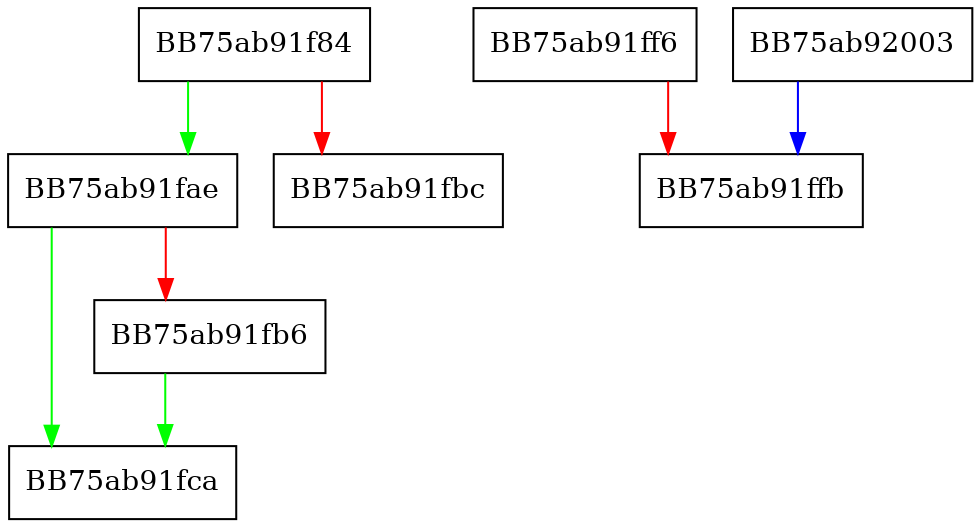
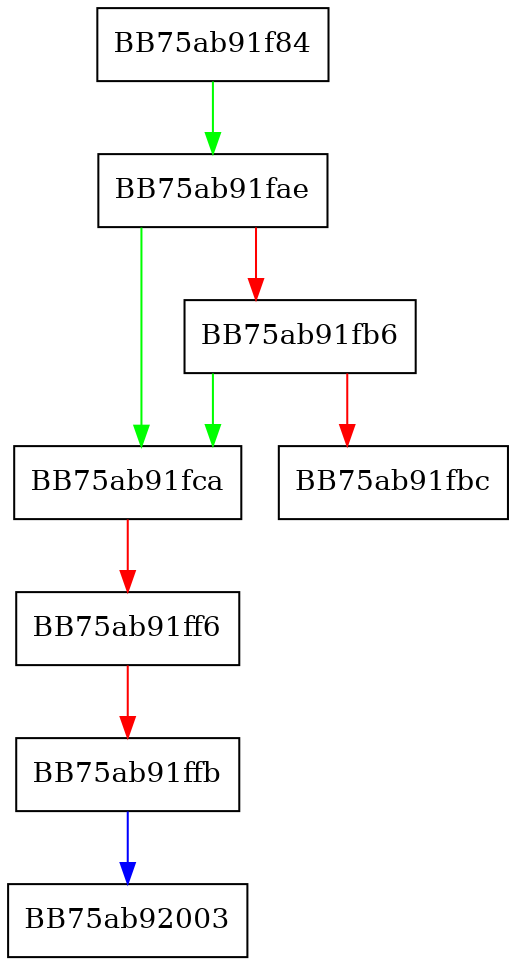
(322, 107) -> (347, 399)
(798, 107) -> (128, 837)
none -> (128, 545)
